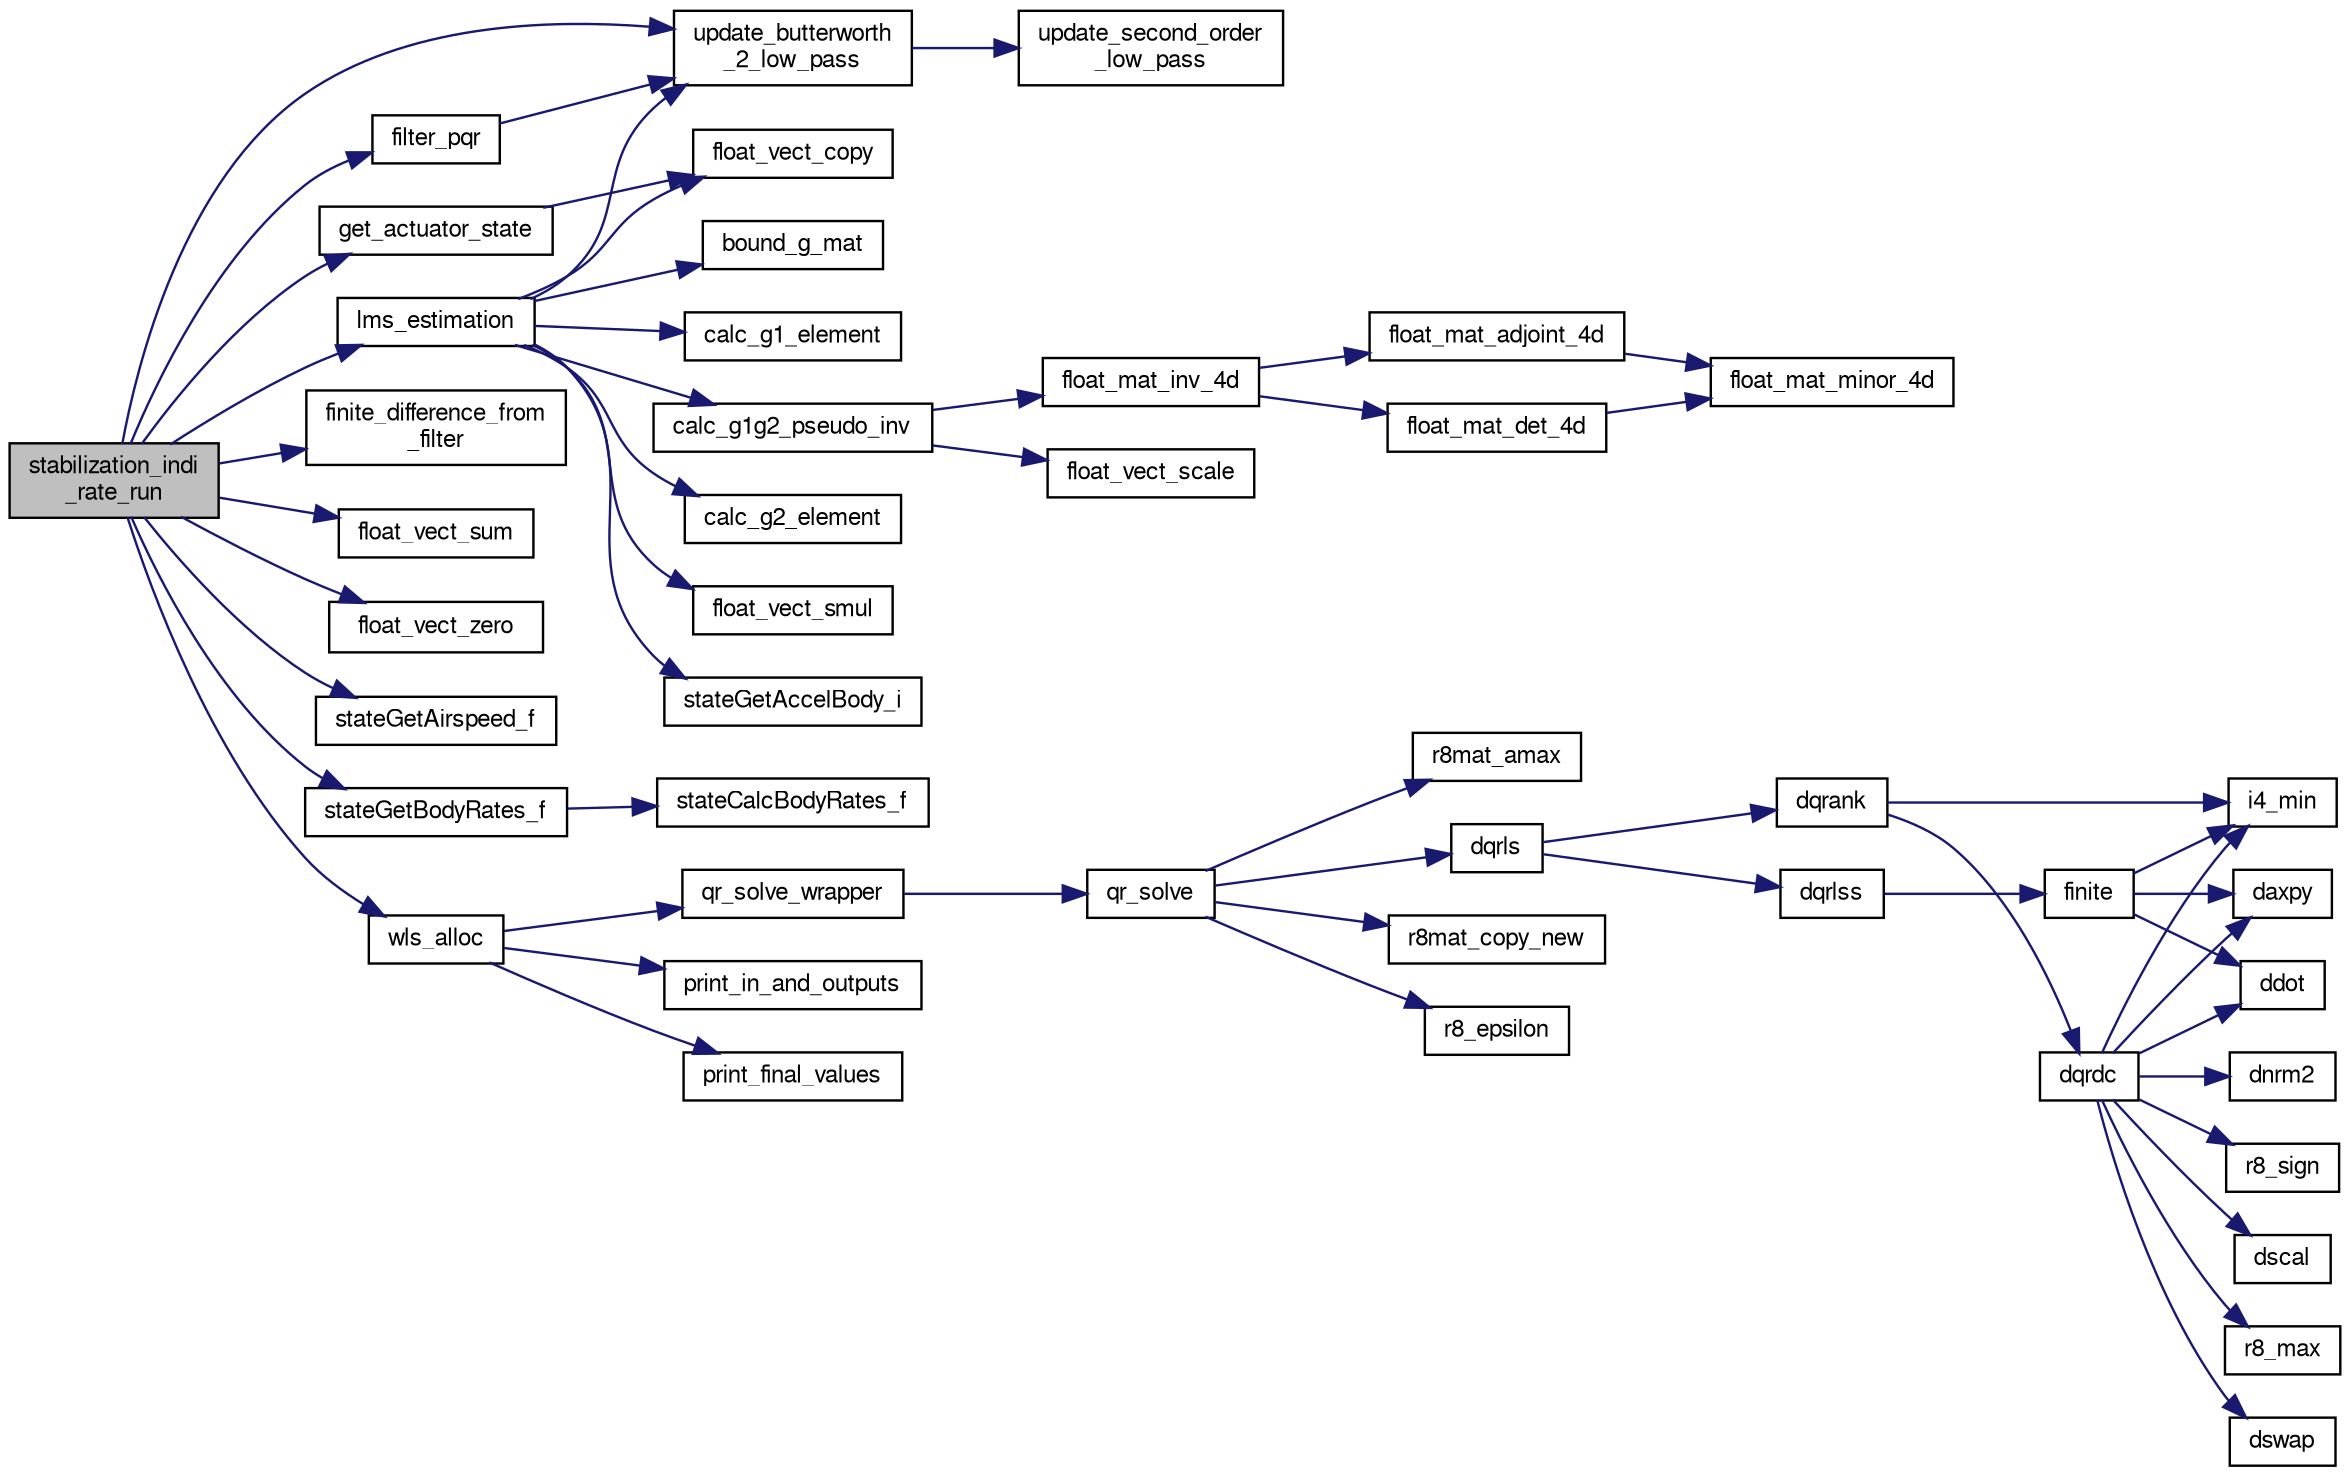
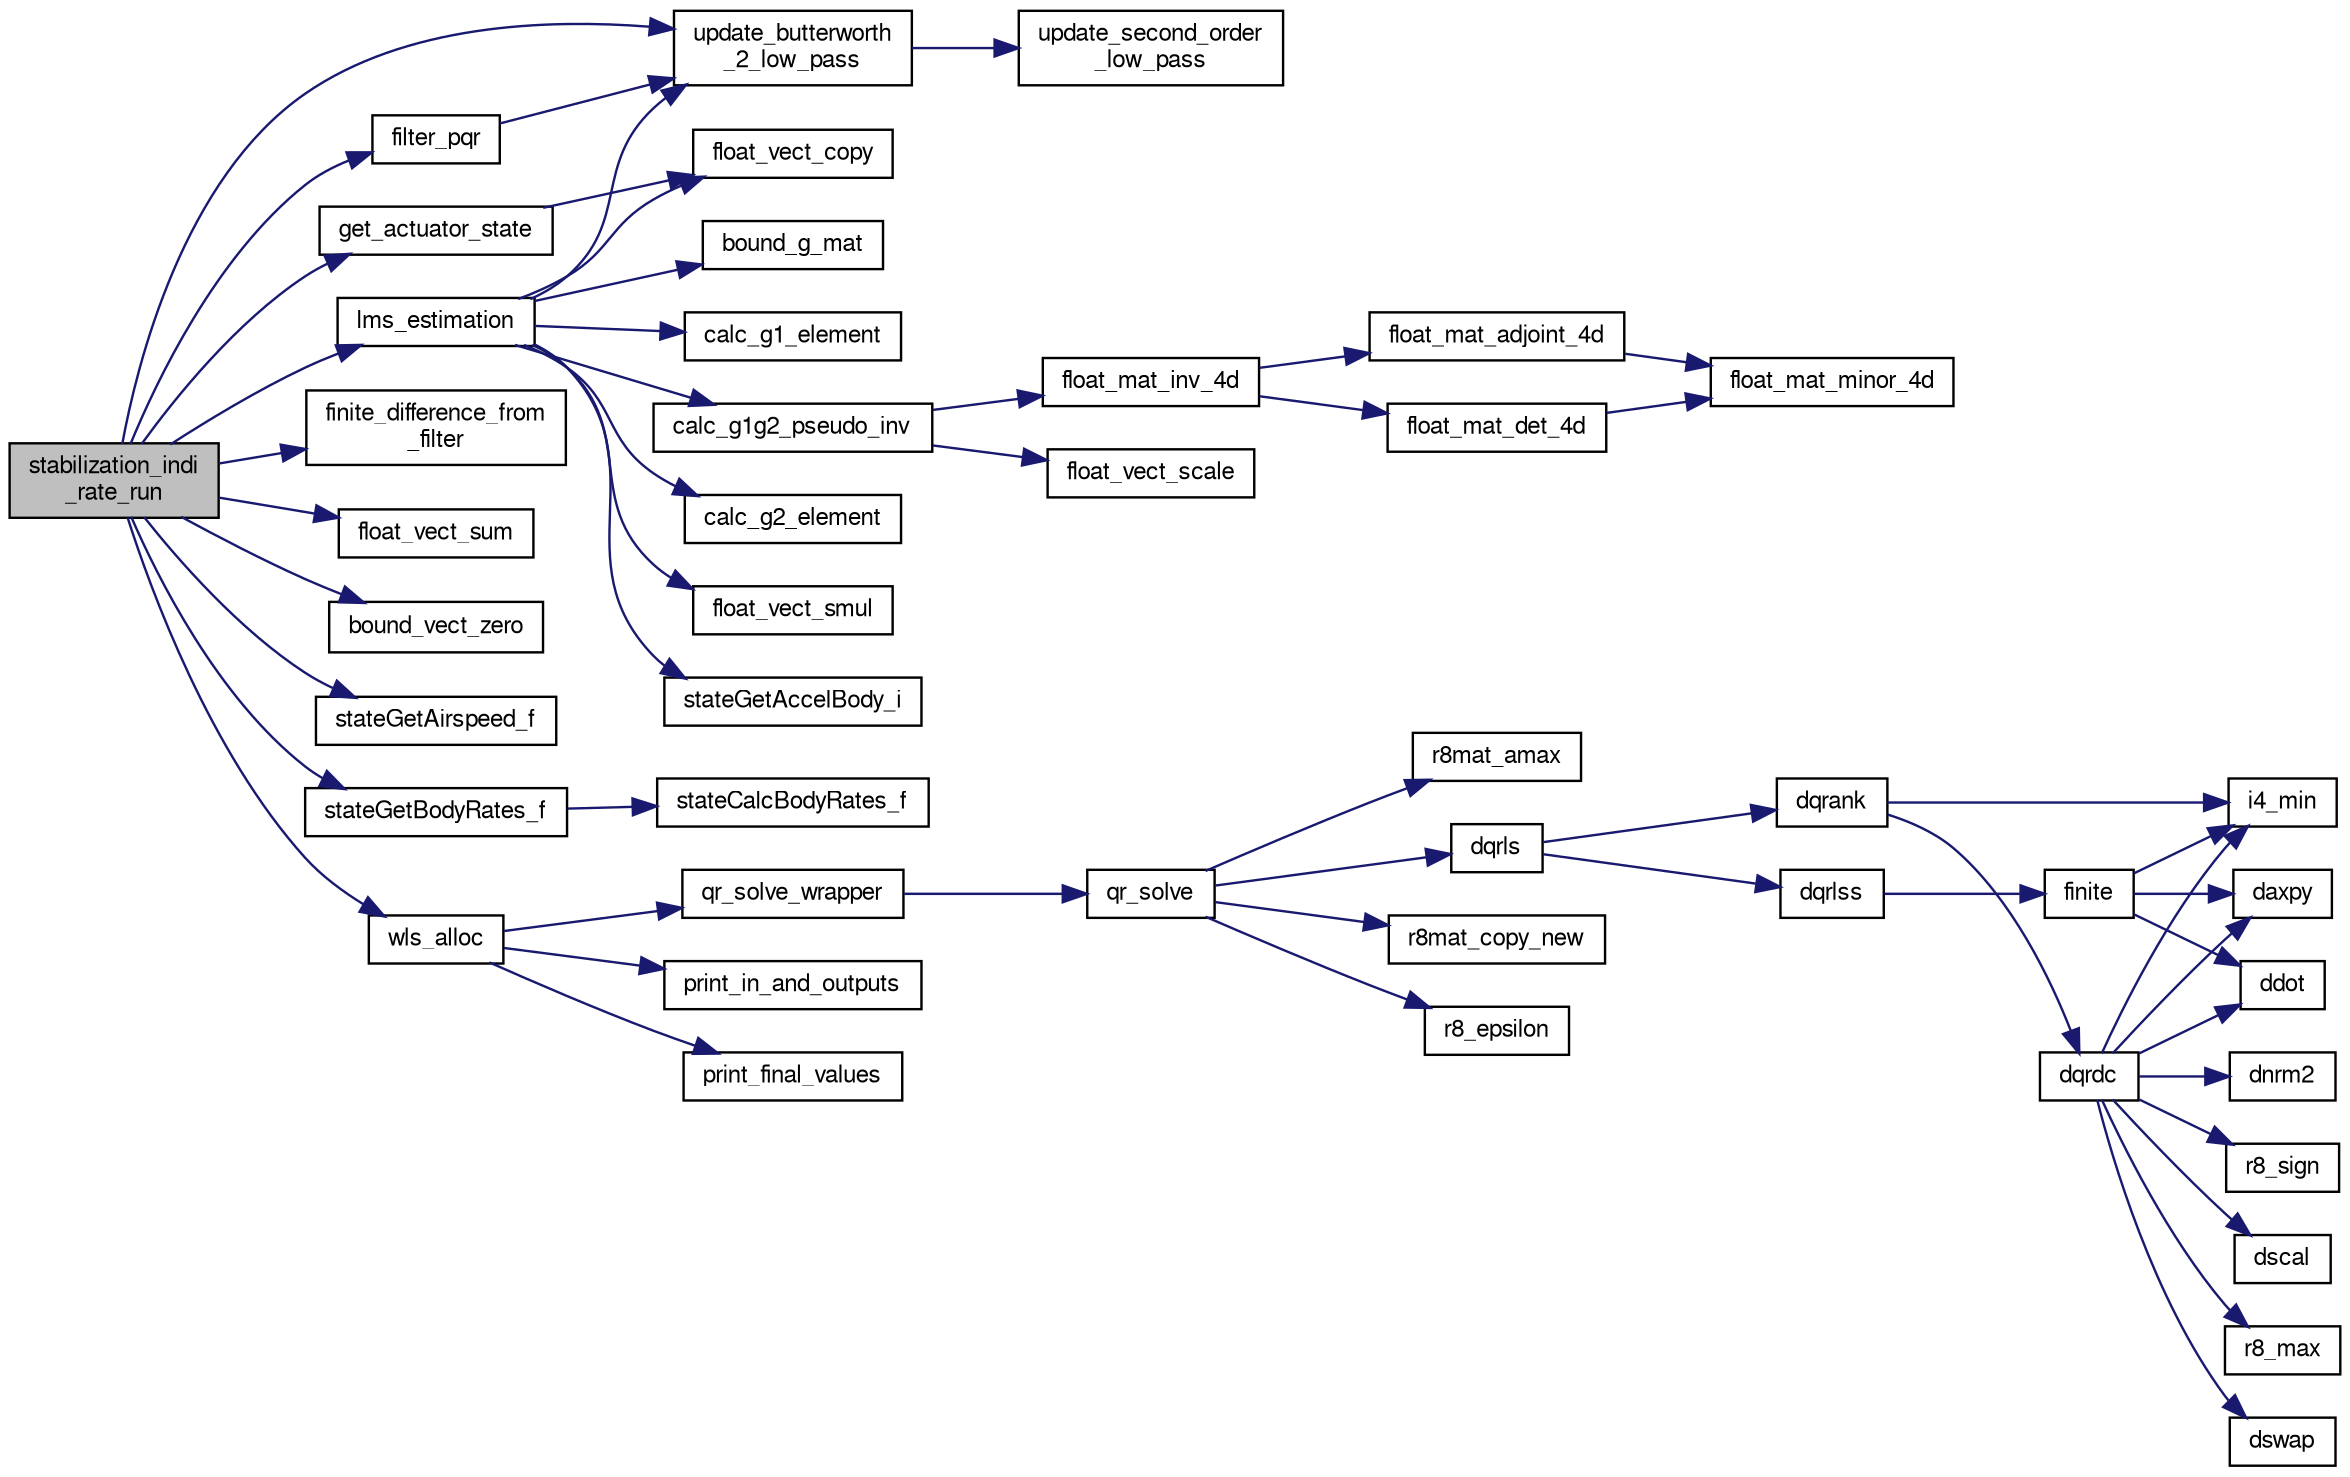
(436, 627) -> (436, 627)
